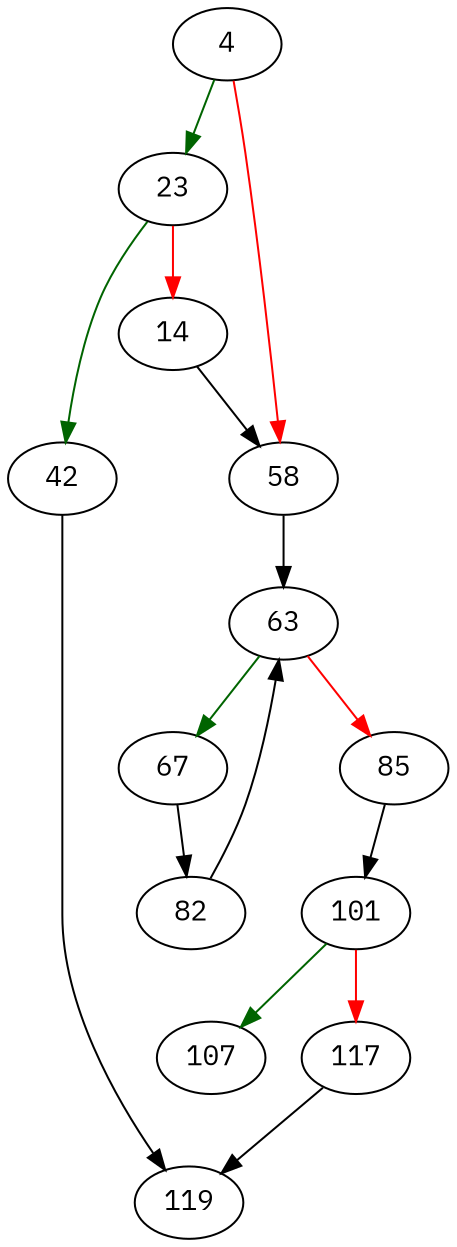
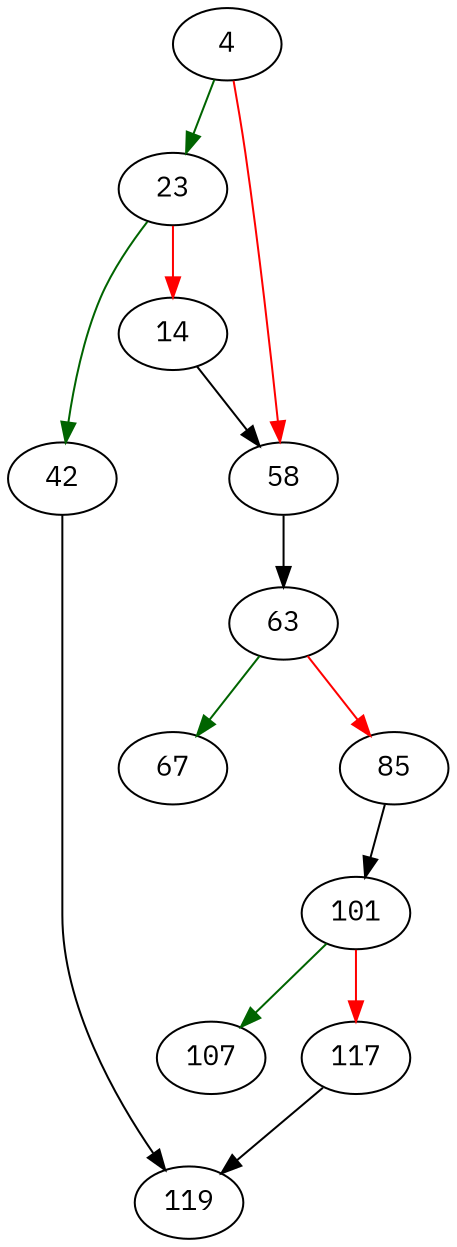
(191, 913) -> none
